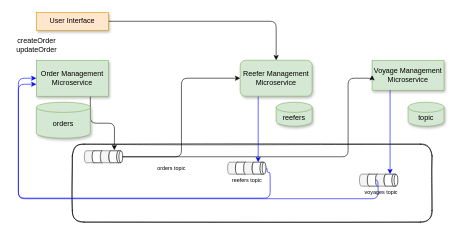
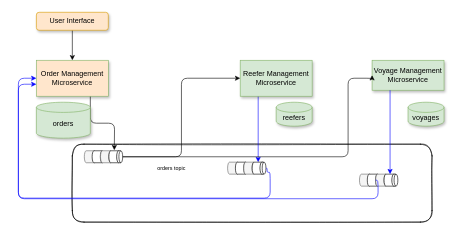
(72, 21) -> (72, 21)
(271, 21) -> (72, 54)
(36, 45) -> none
(72, 78) -> (72, 78)
(276, 78) -> (276, 78)
(426, 119) -> (426, 119)
(247, 181) -> none
(381, 193) -> none
